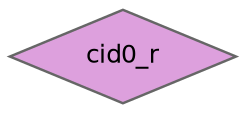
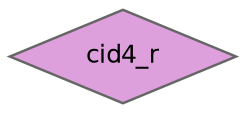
(123, 57) -> (123, 57)
